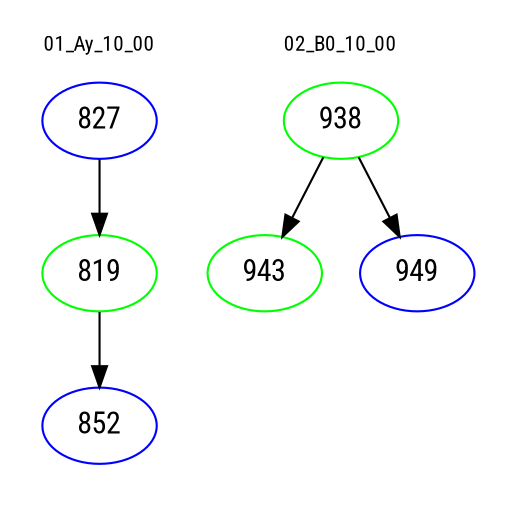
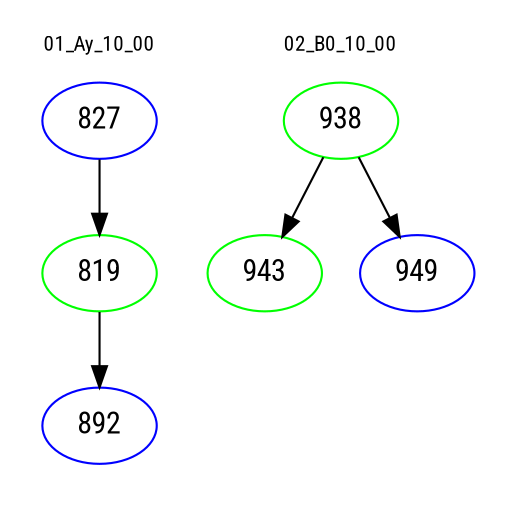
(100, 426) -> (100, 426)
